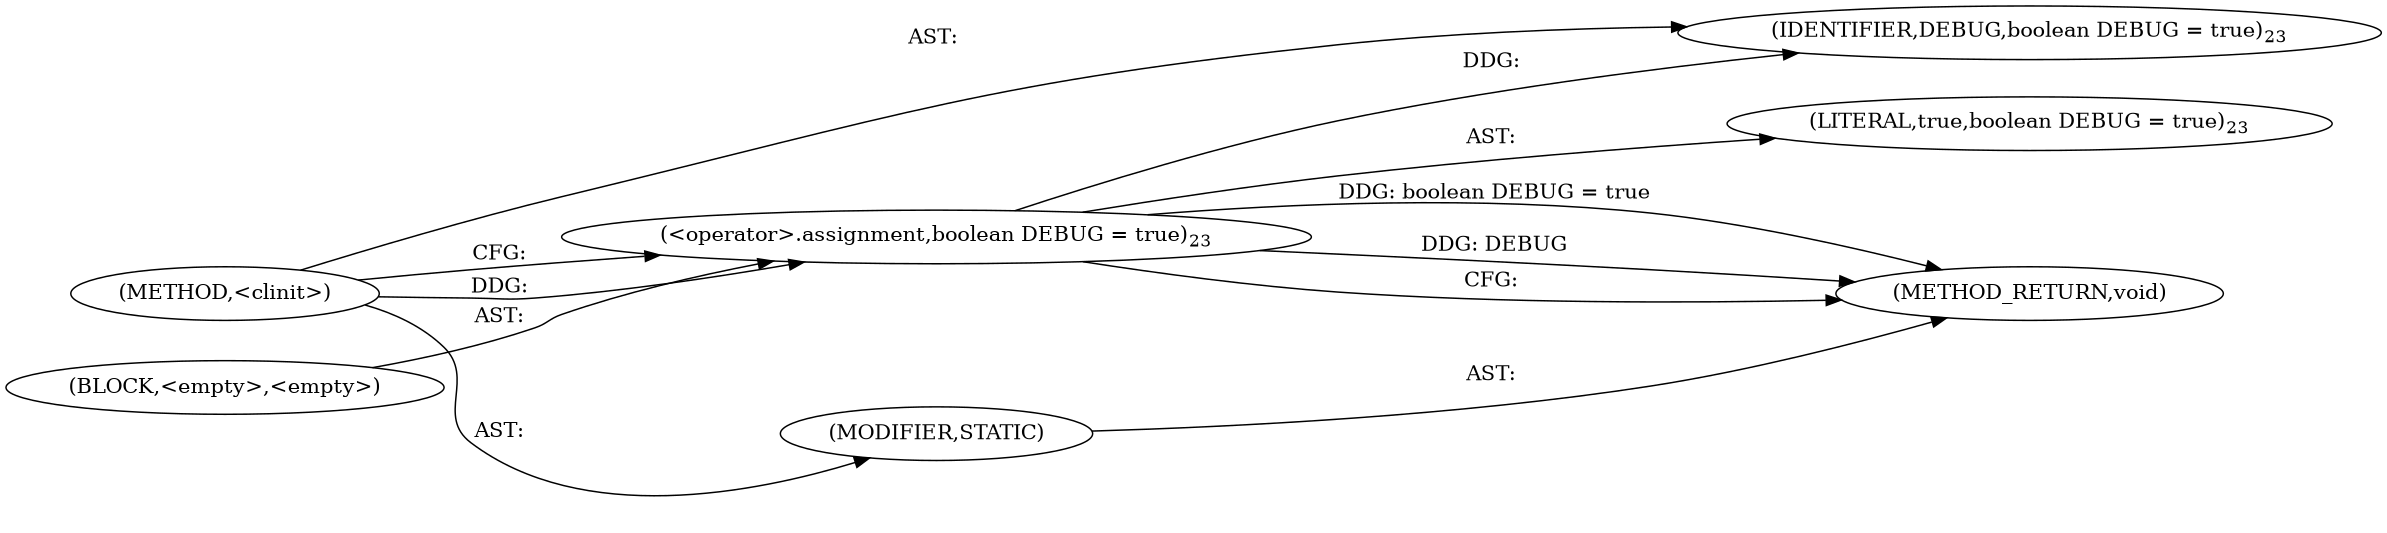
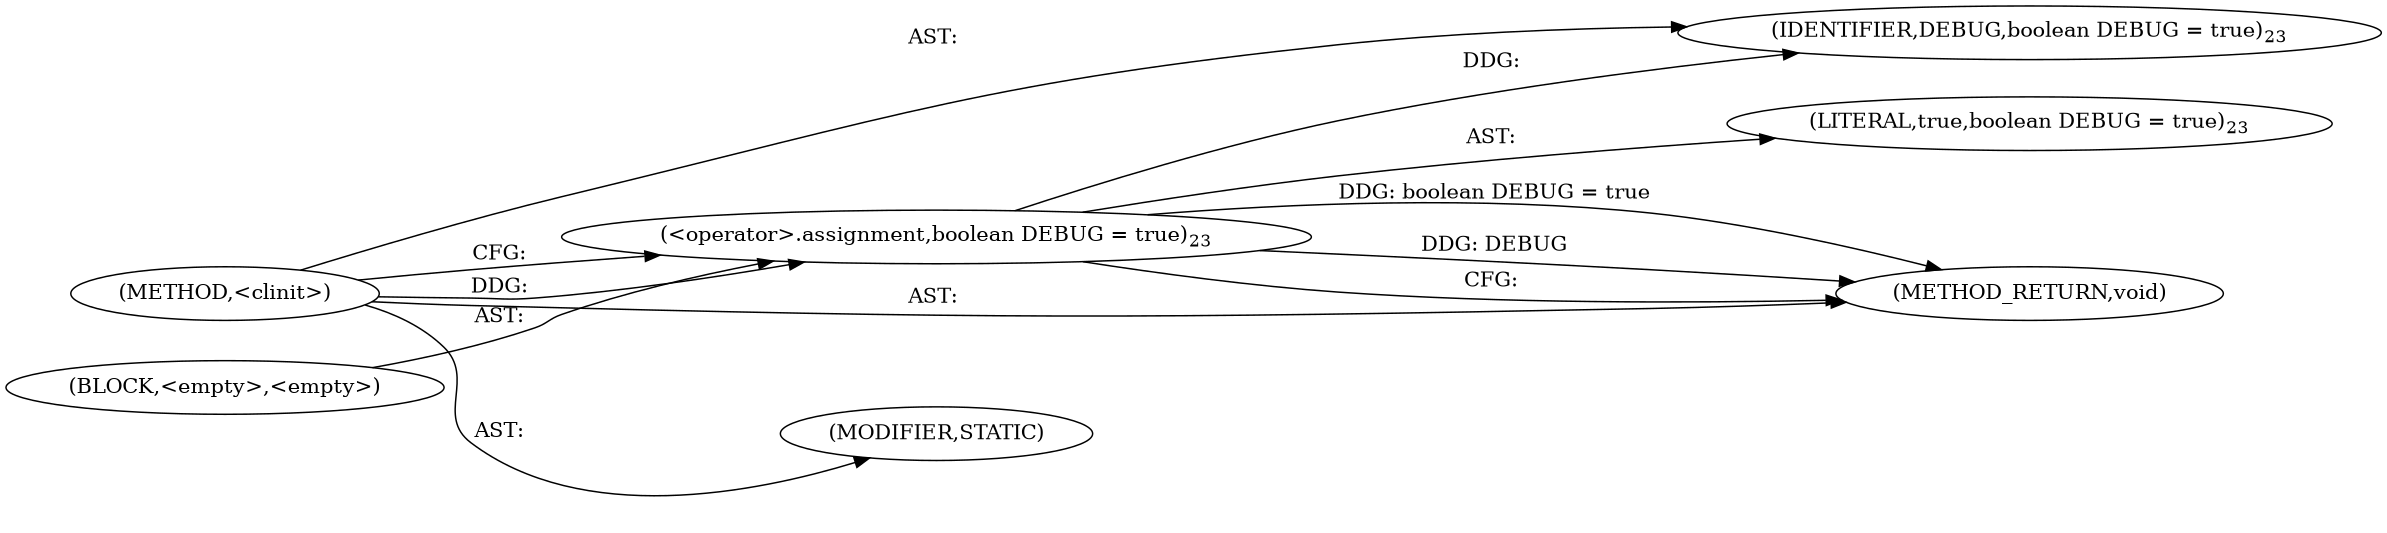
(1516, 404) -> (1101, 316)
